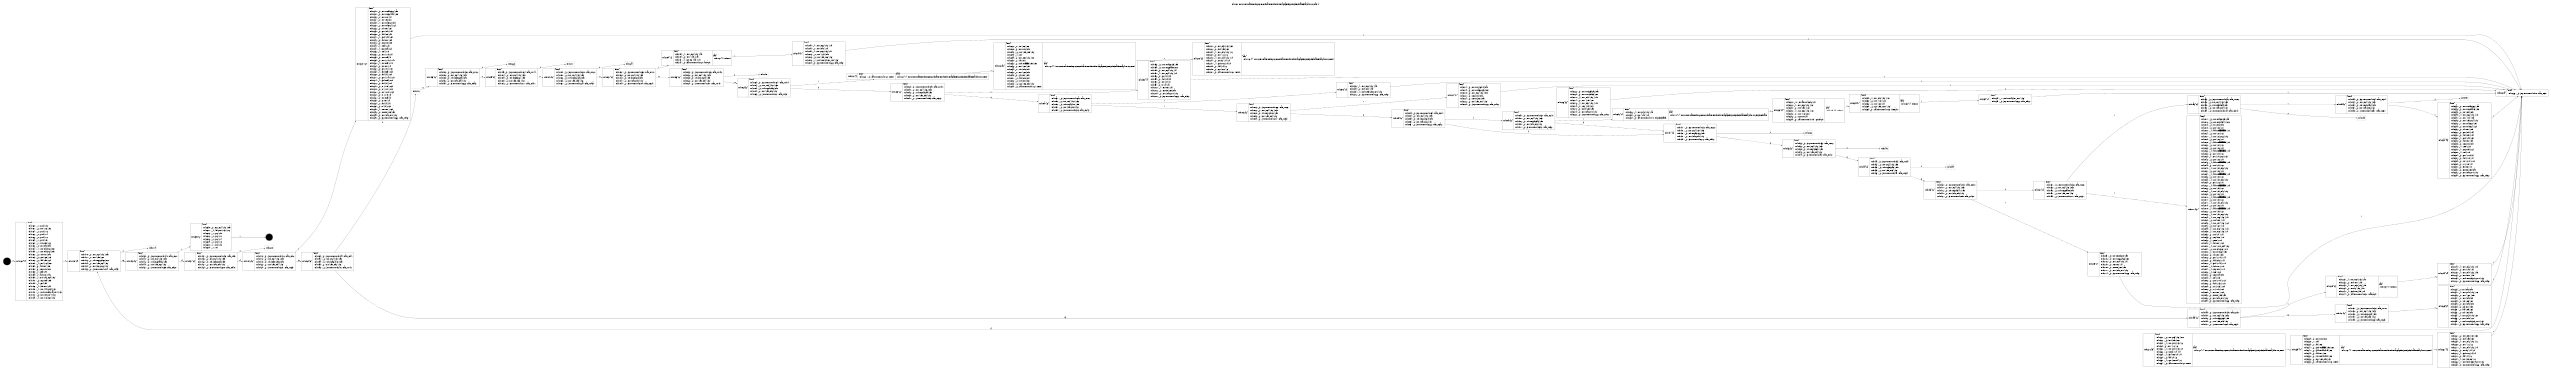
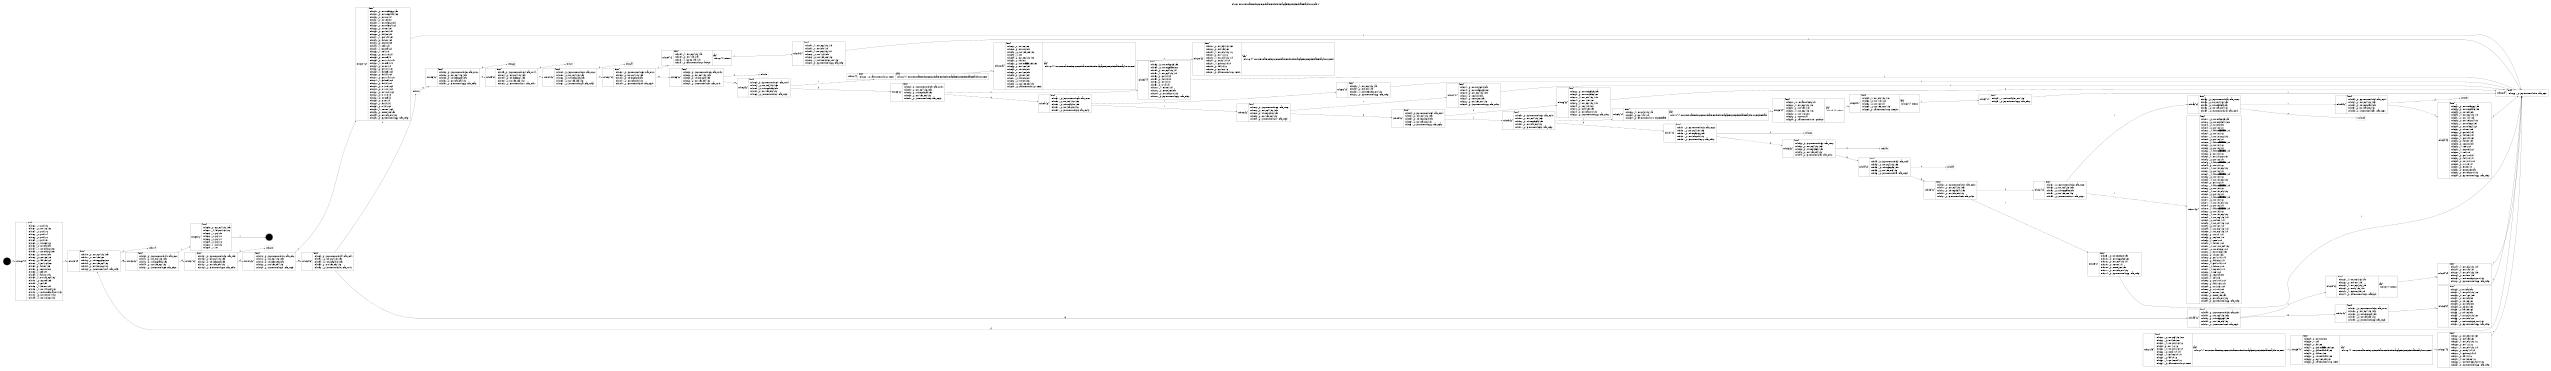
(1554, 135) -> (1500, 111)
